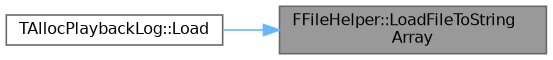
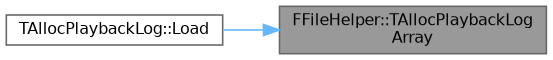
(413, 30) -> (413, 30)
